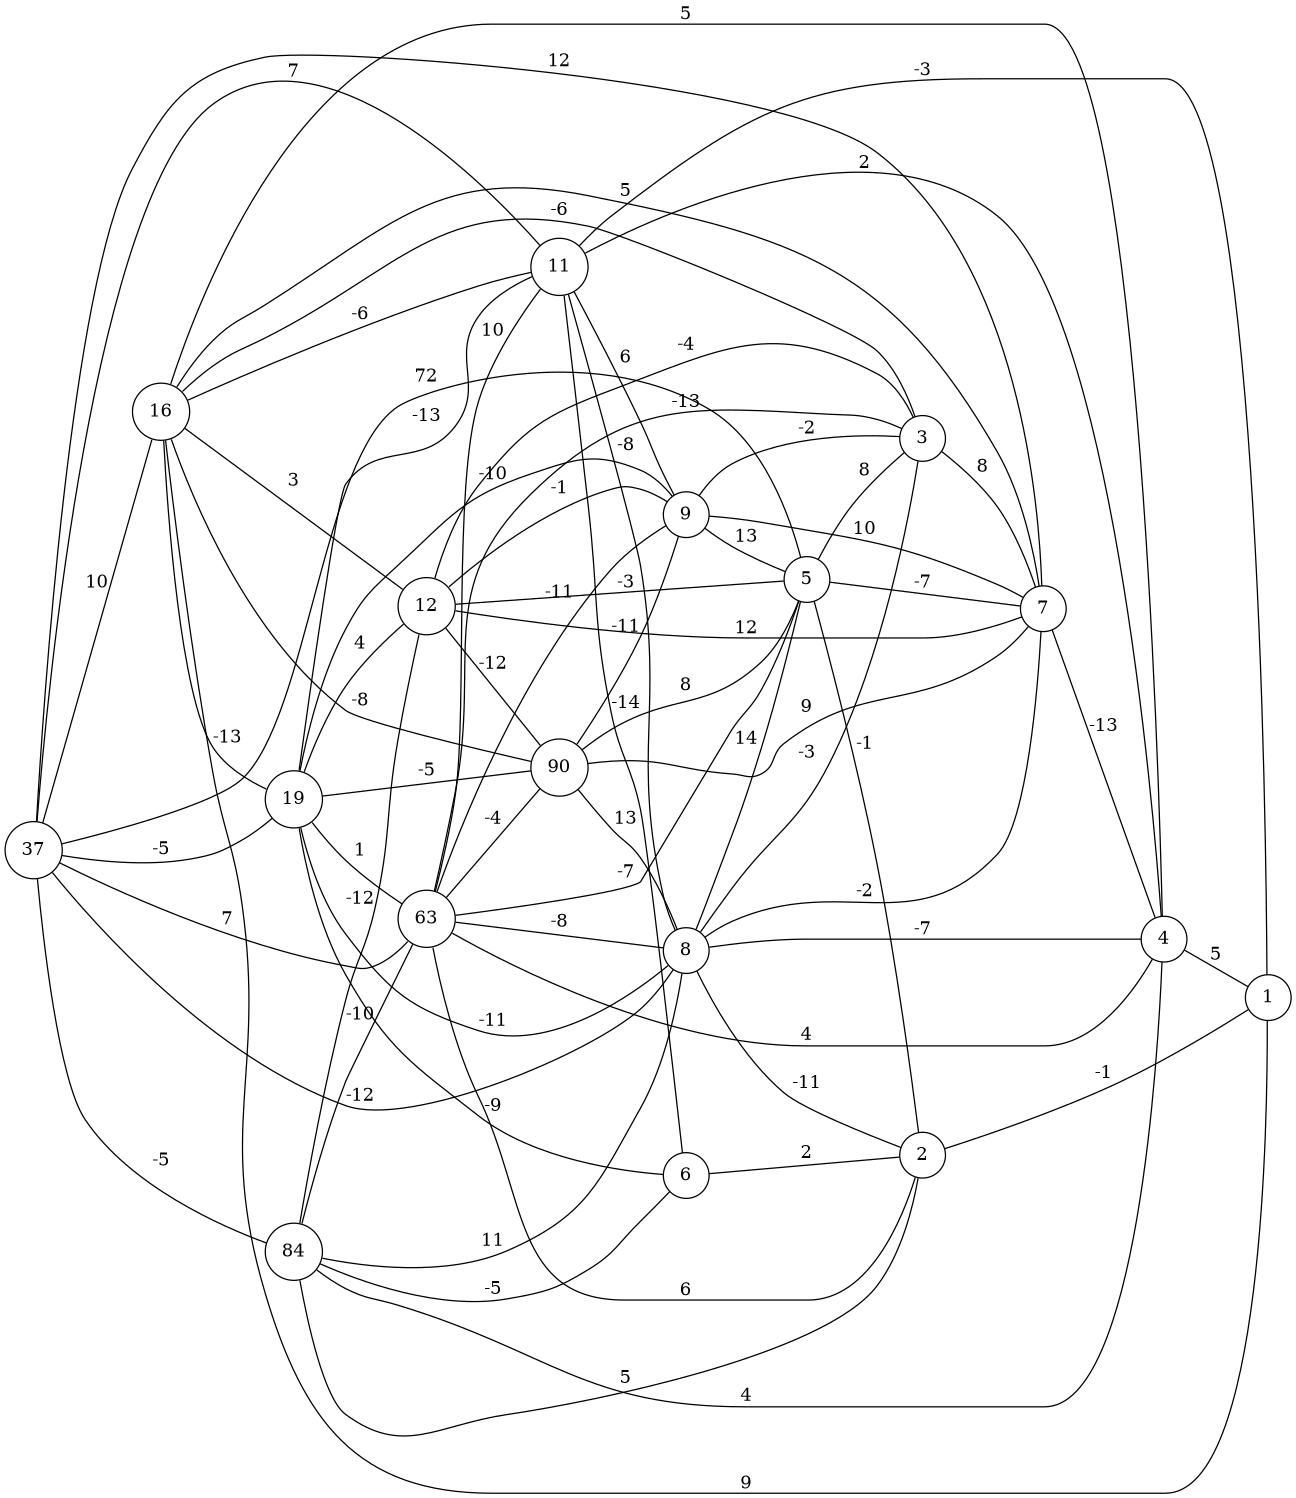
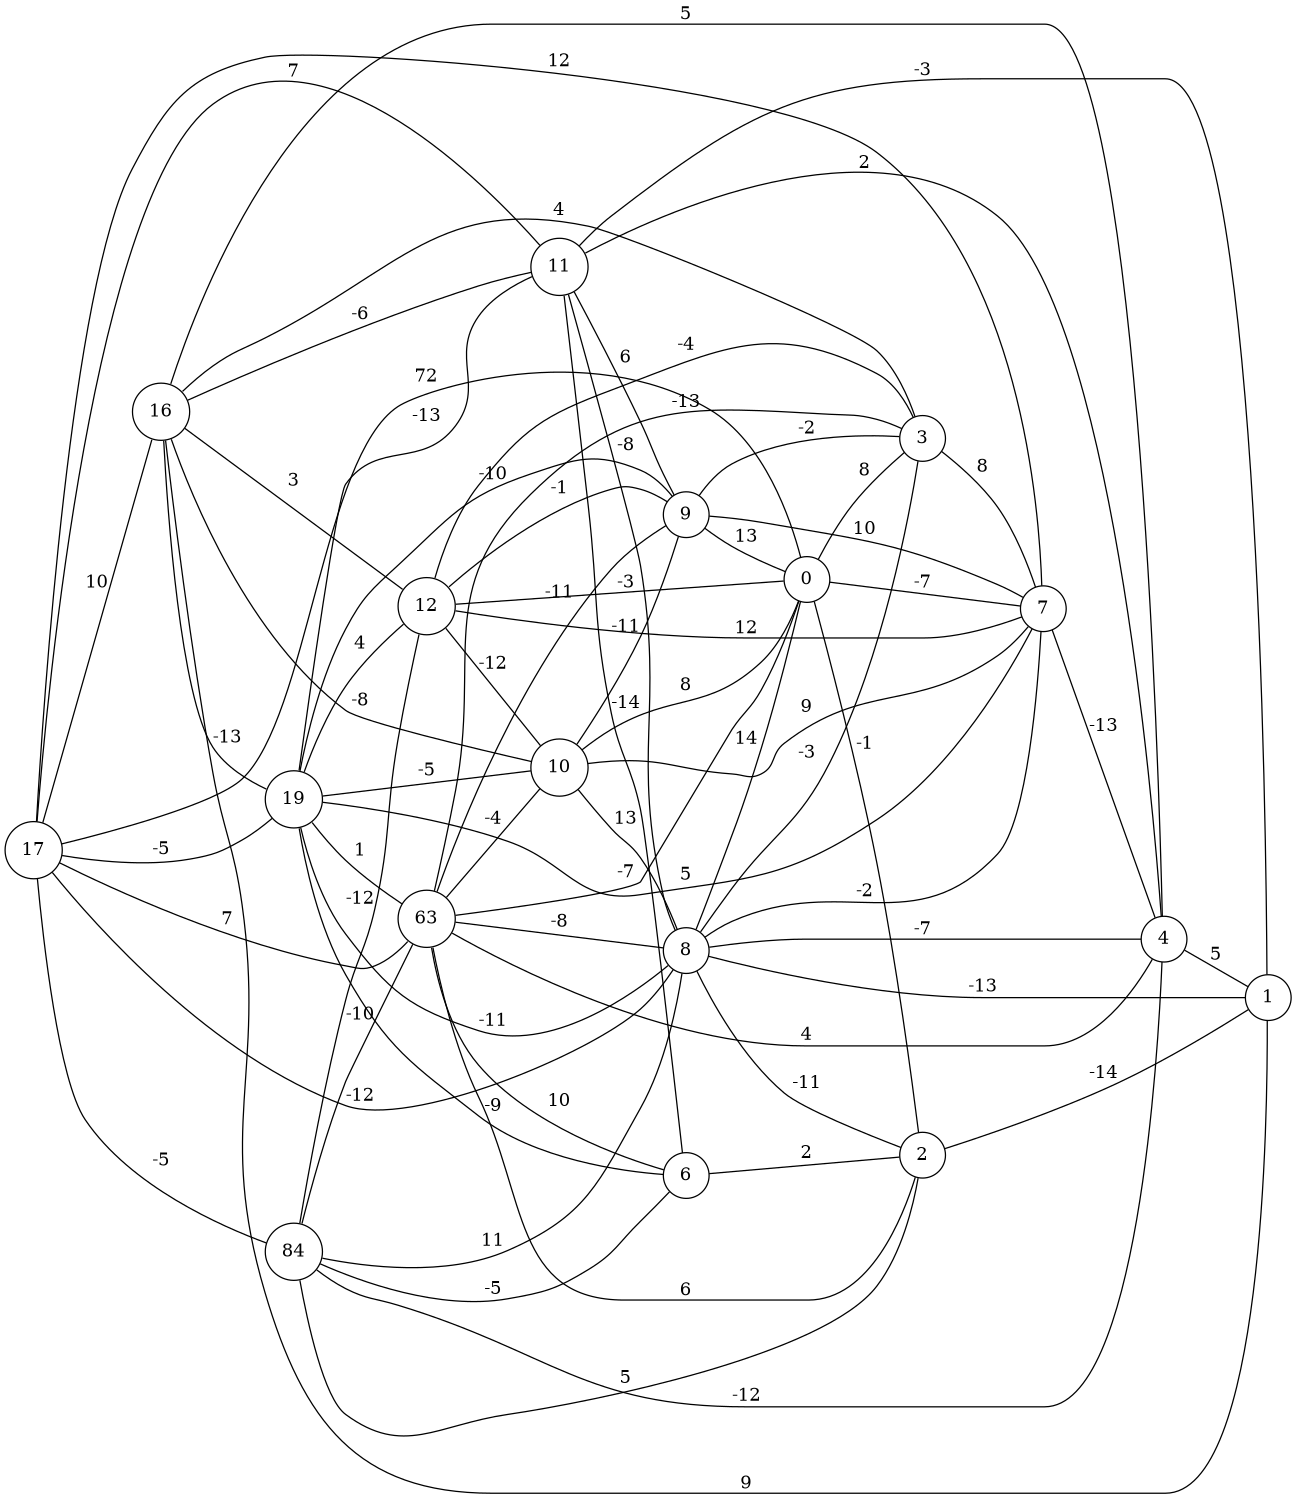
(644, 207) -> (701, 886)
(559, 210) -> (559, 210)
(463, 551) -> (511, 1095)
(807, 580) -> (807, 580)
(559, 768) -> (559, 768)
(34, 850) -> (34, 850)
none -> (975, 997)
(1104, 1073) -> (1104, 1073)
(747, 1396) -> (747, 1396)
